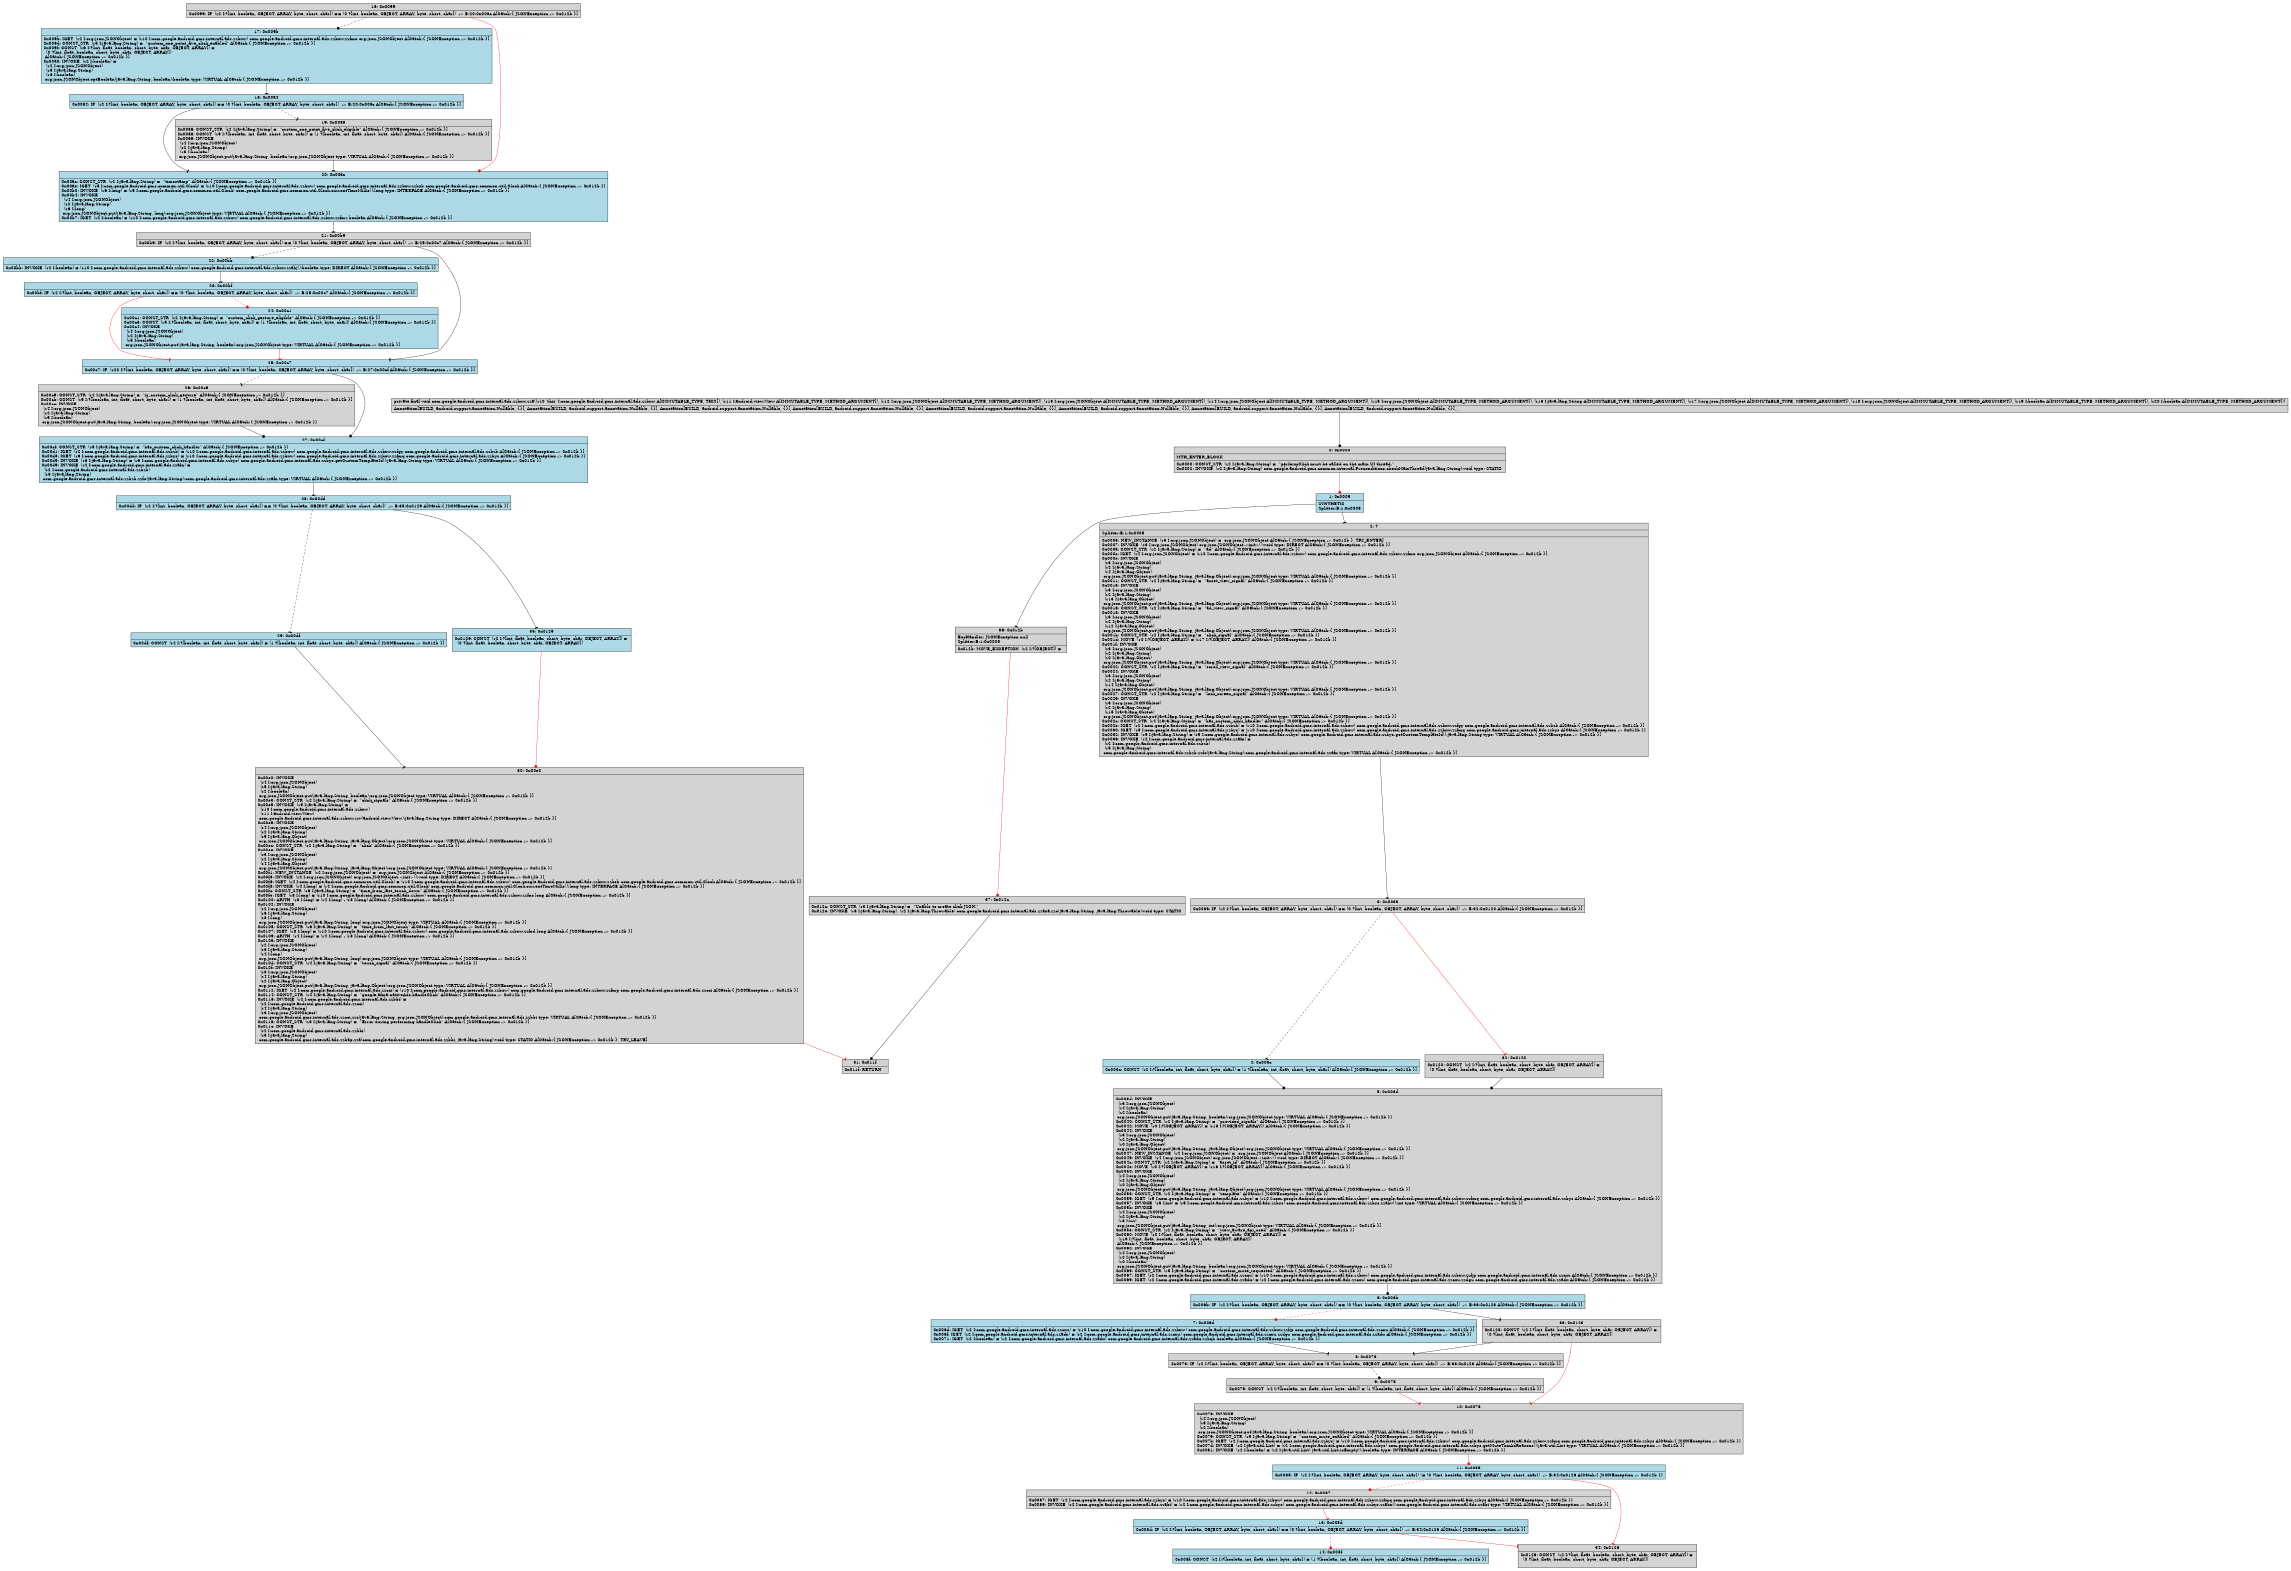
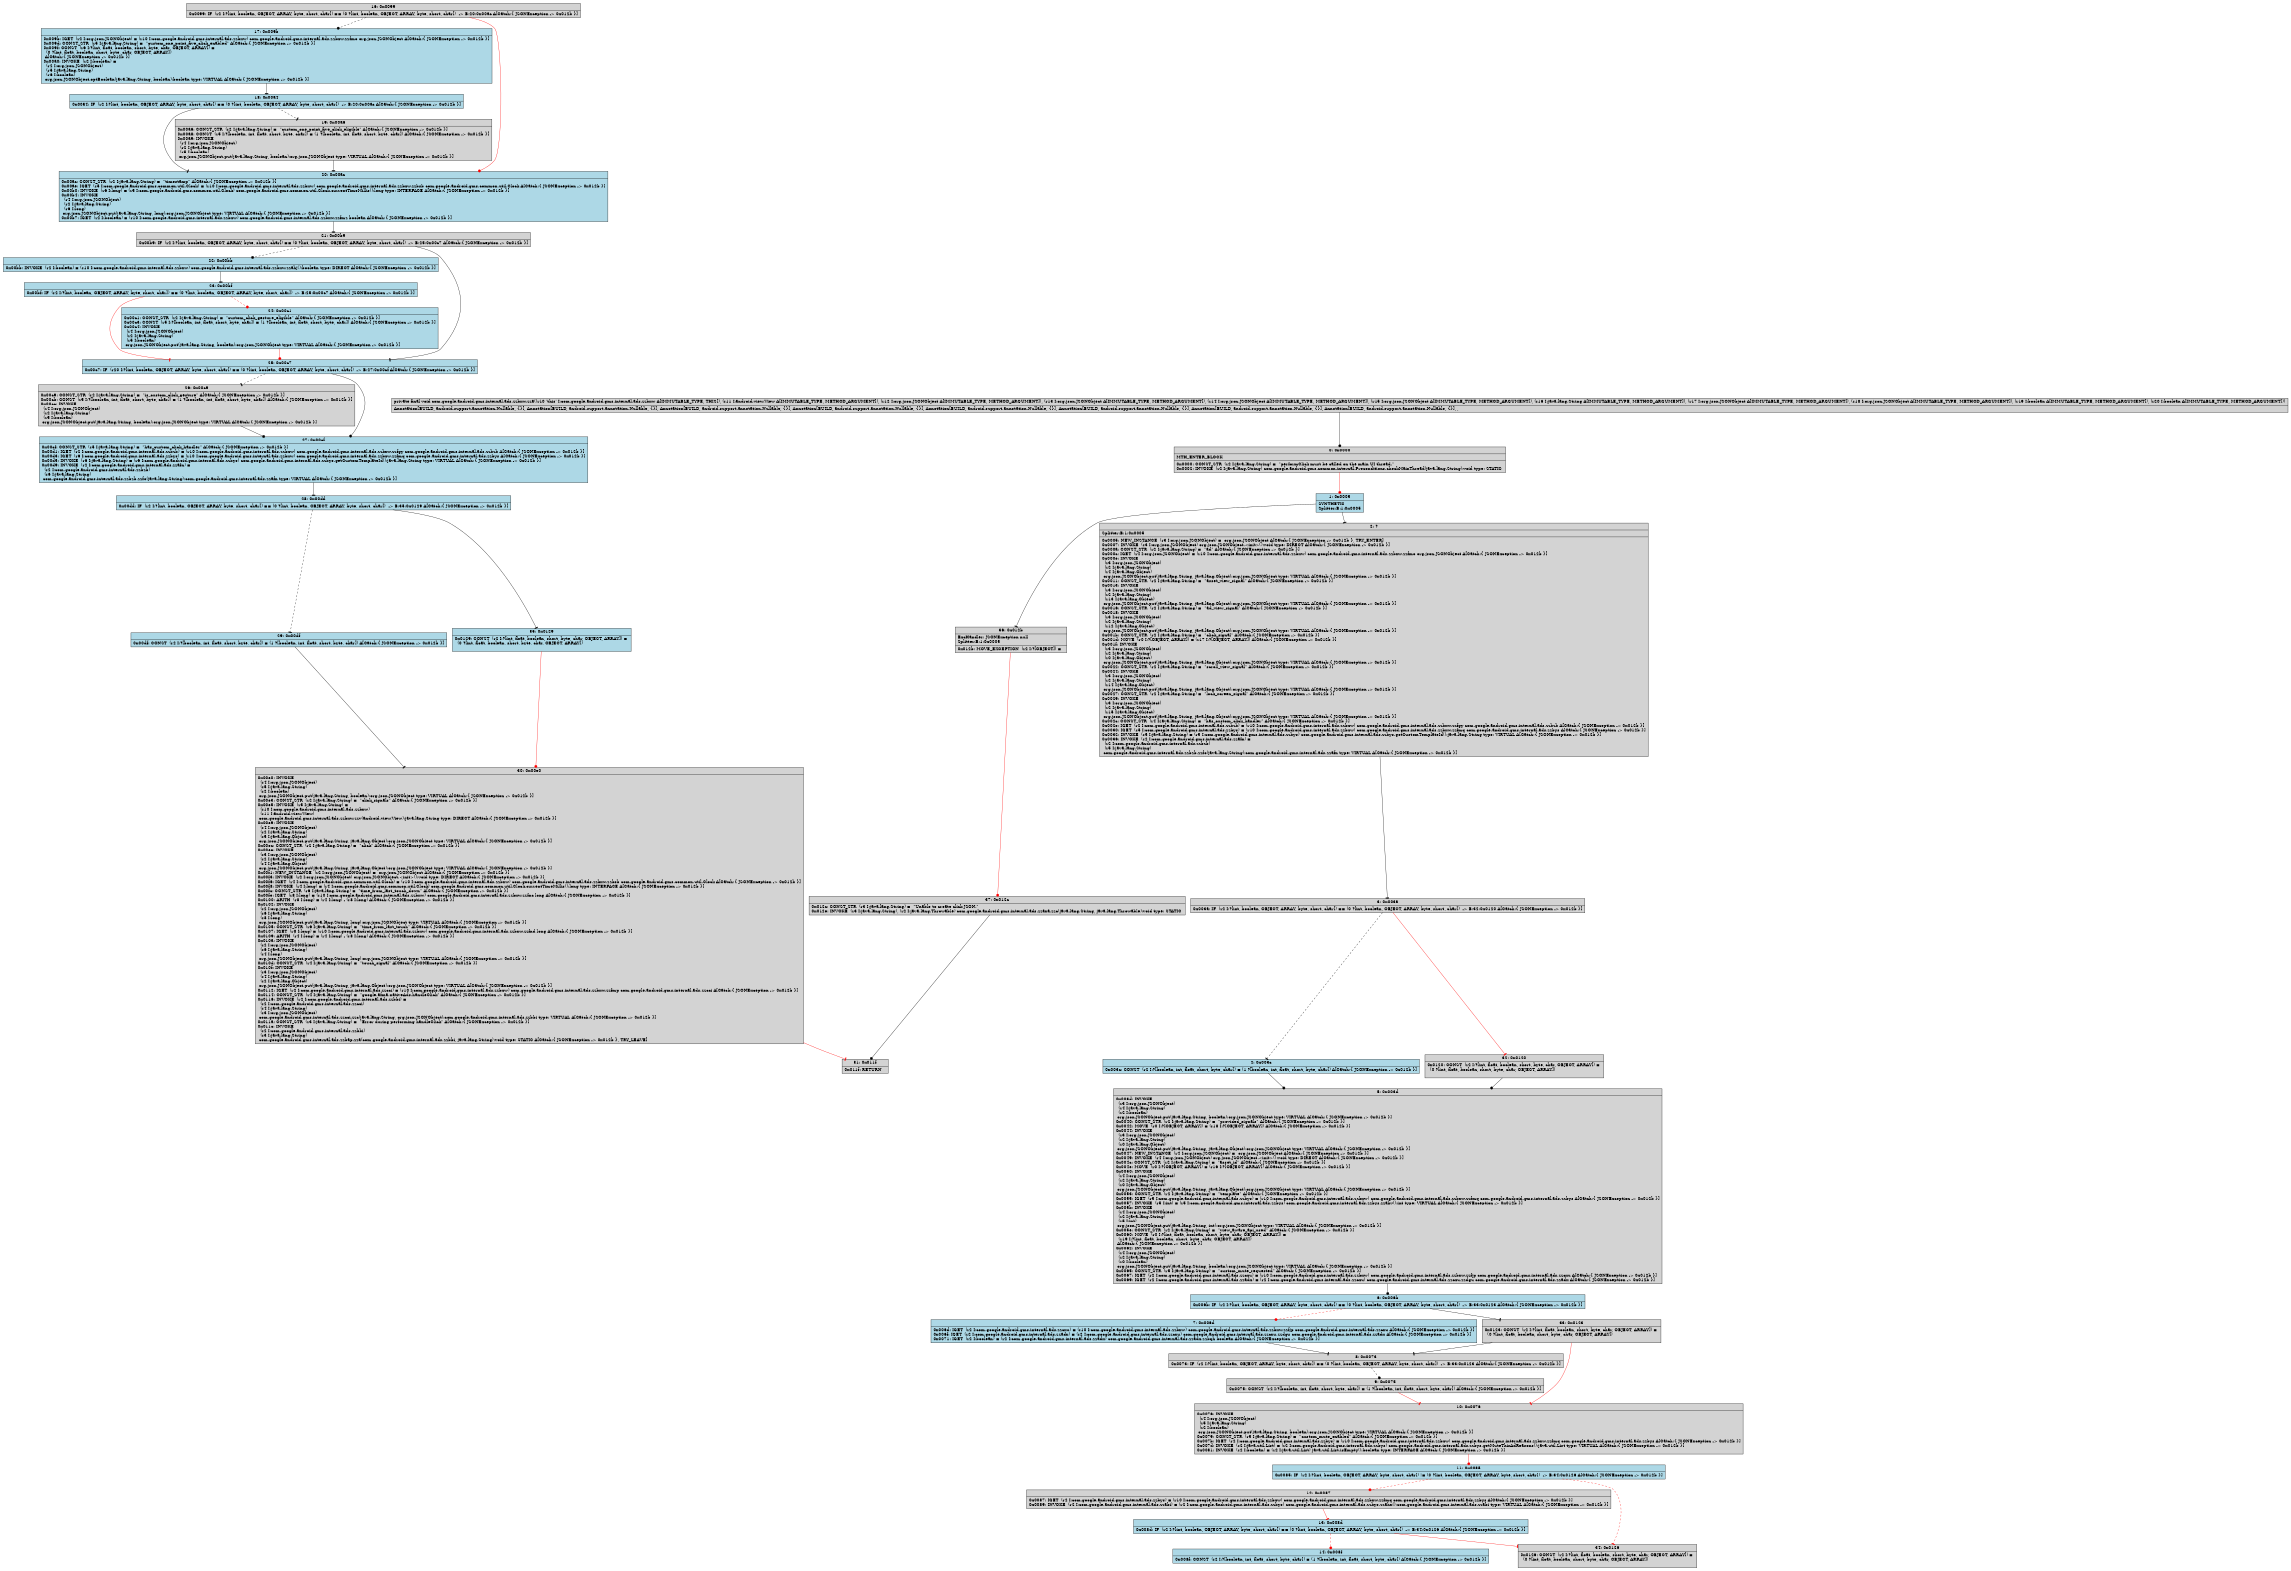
(280, 353) -> (280, 353)
(1615, 1491) -> (1615, 1491)
